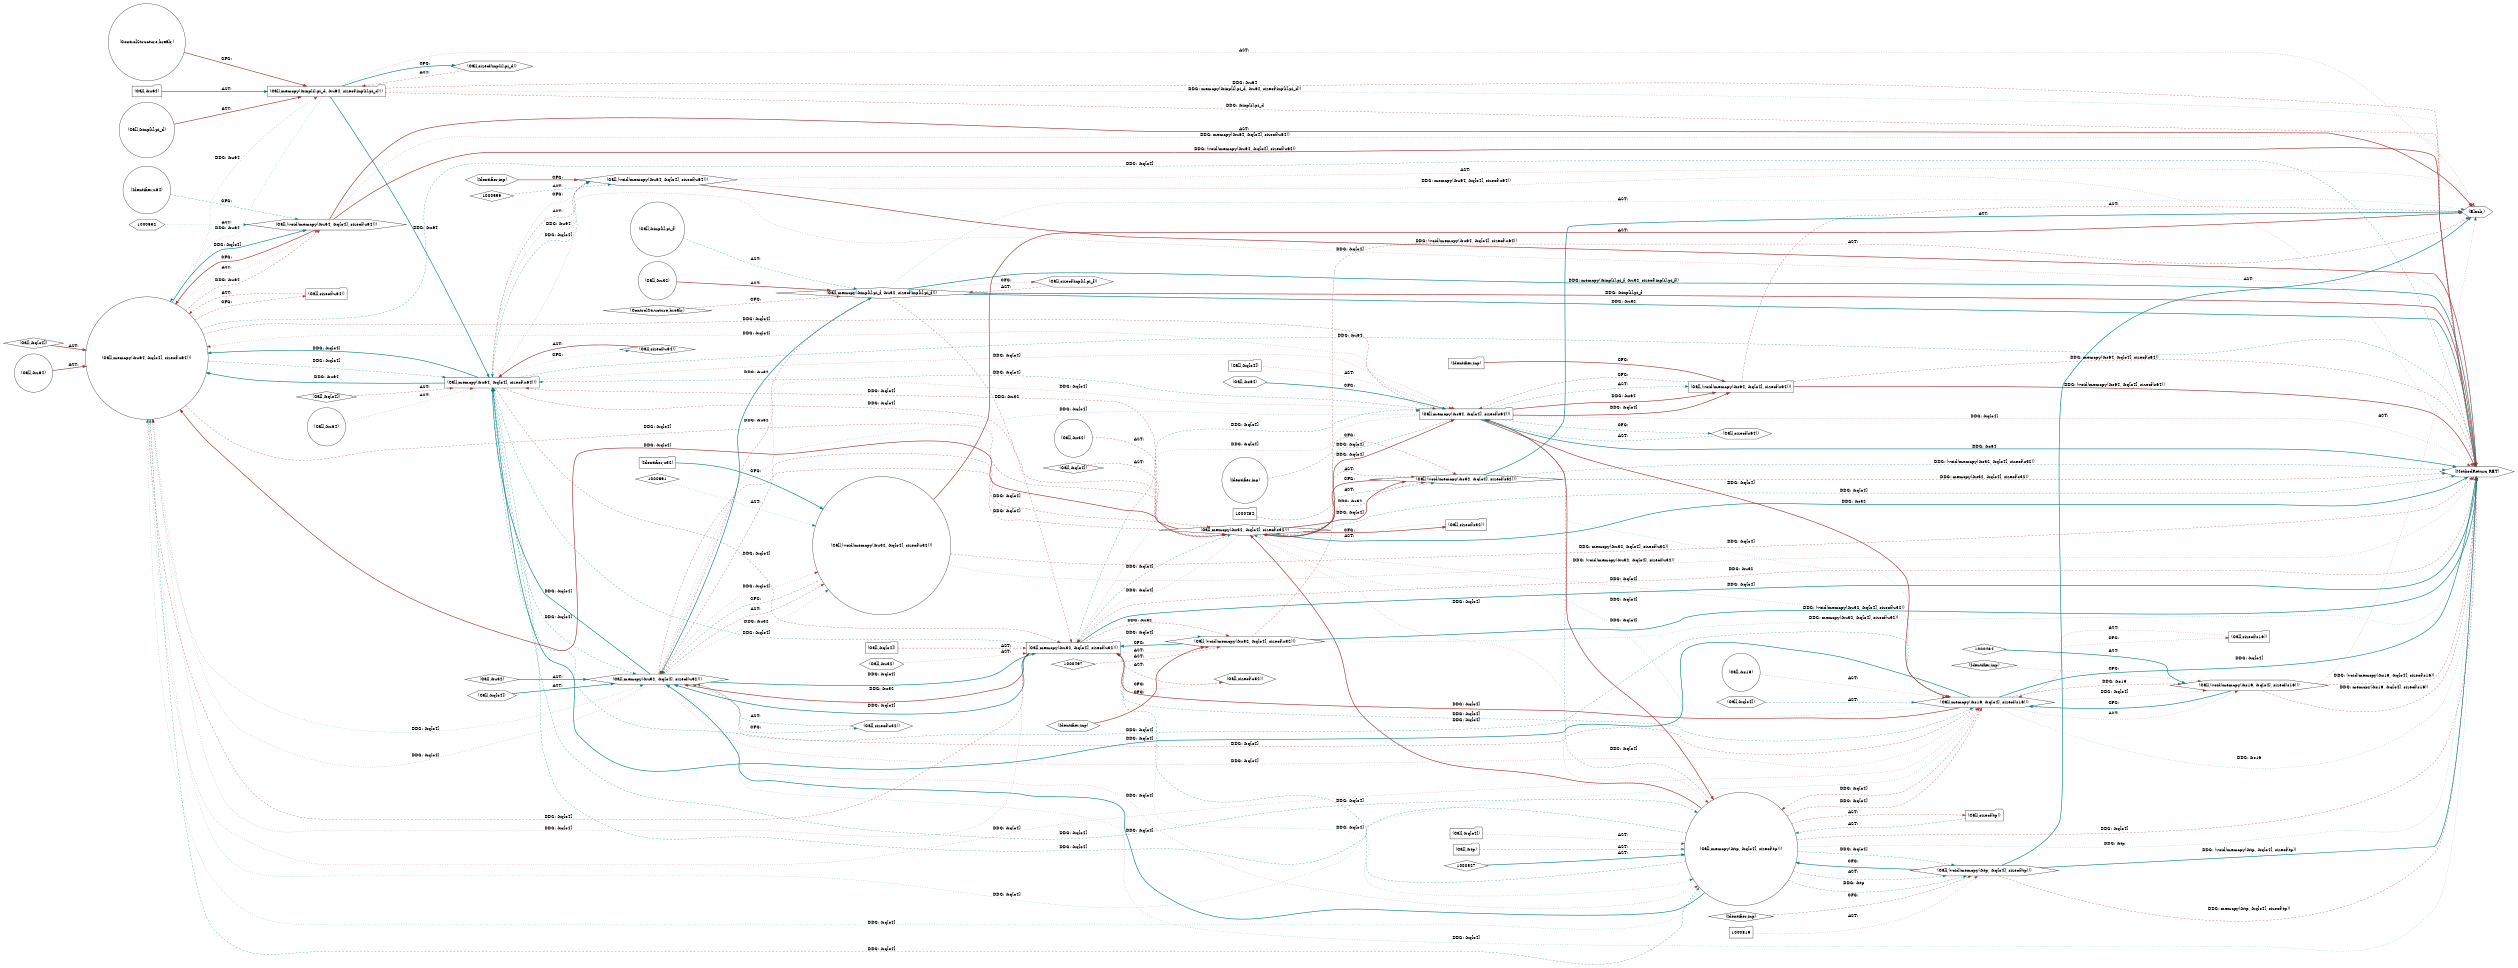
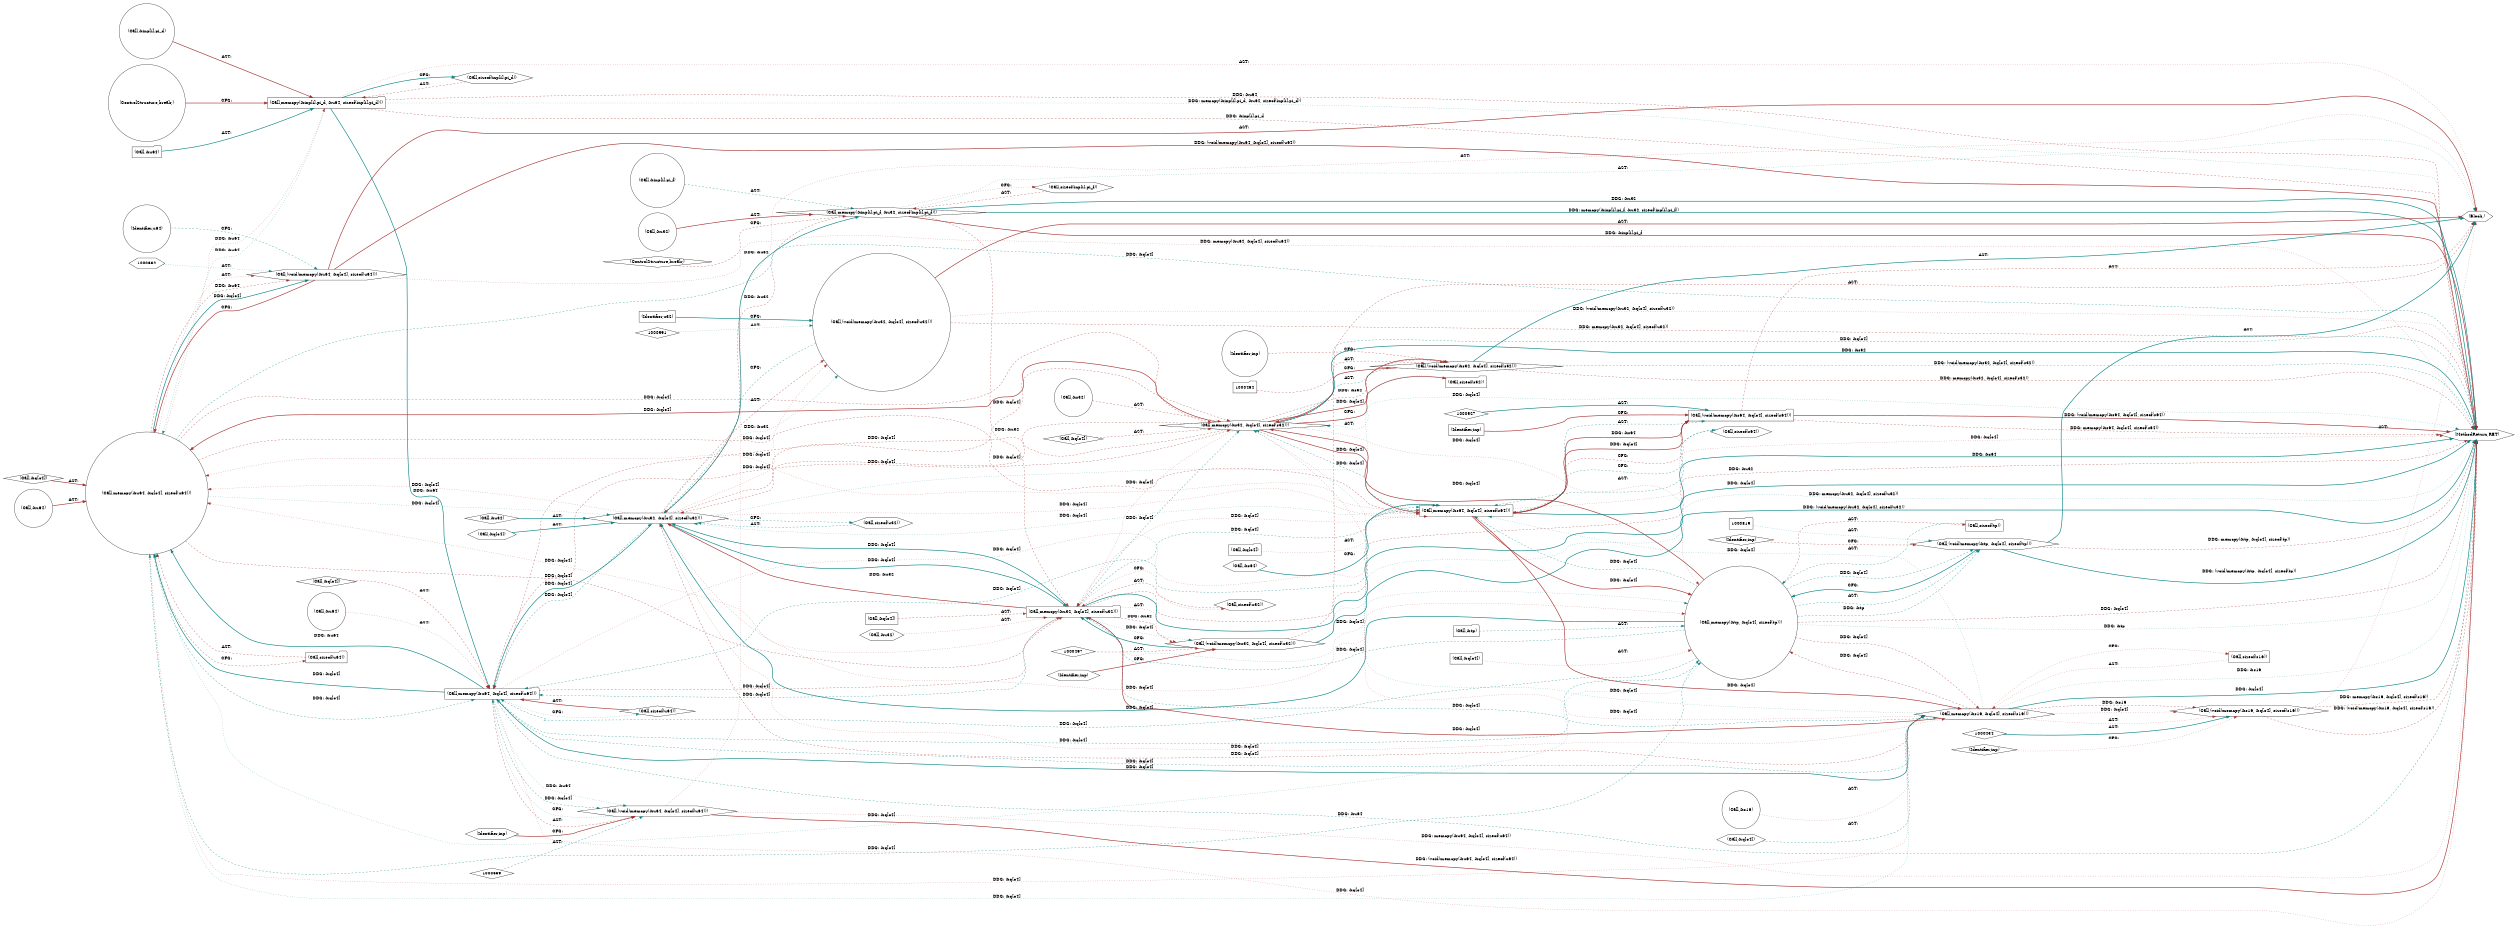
(2133, 708) -> none
(1584, 861) -> (1594, 406)
(1870, 926) -> (1841, 535)
